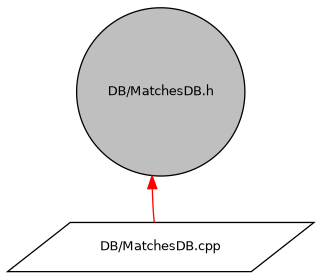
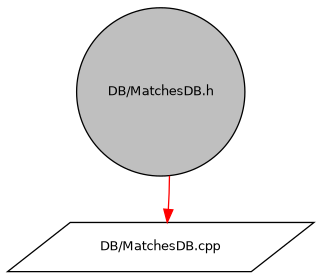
(153, 206) -> (169, 193)
